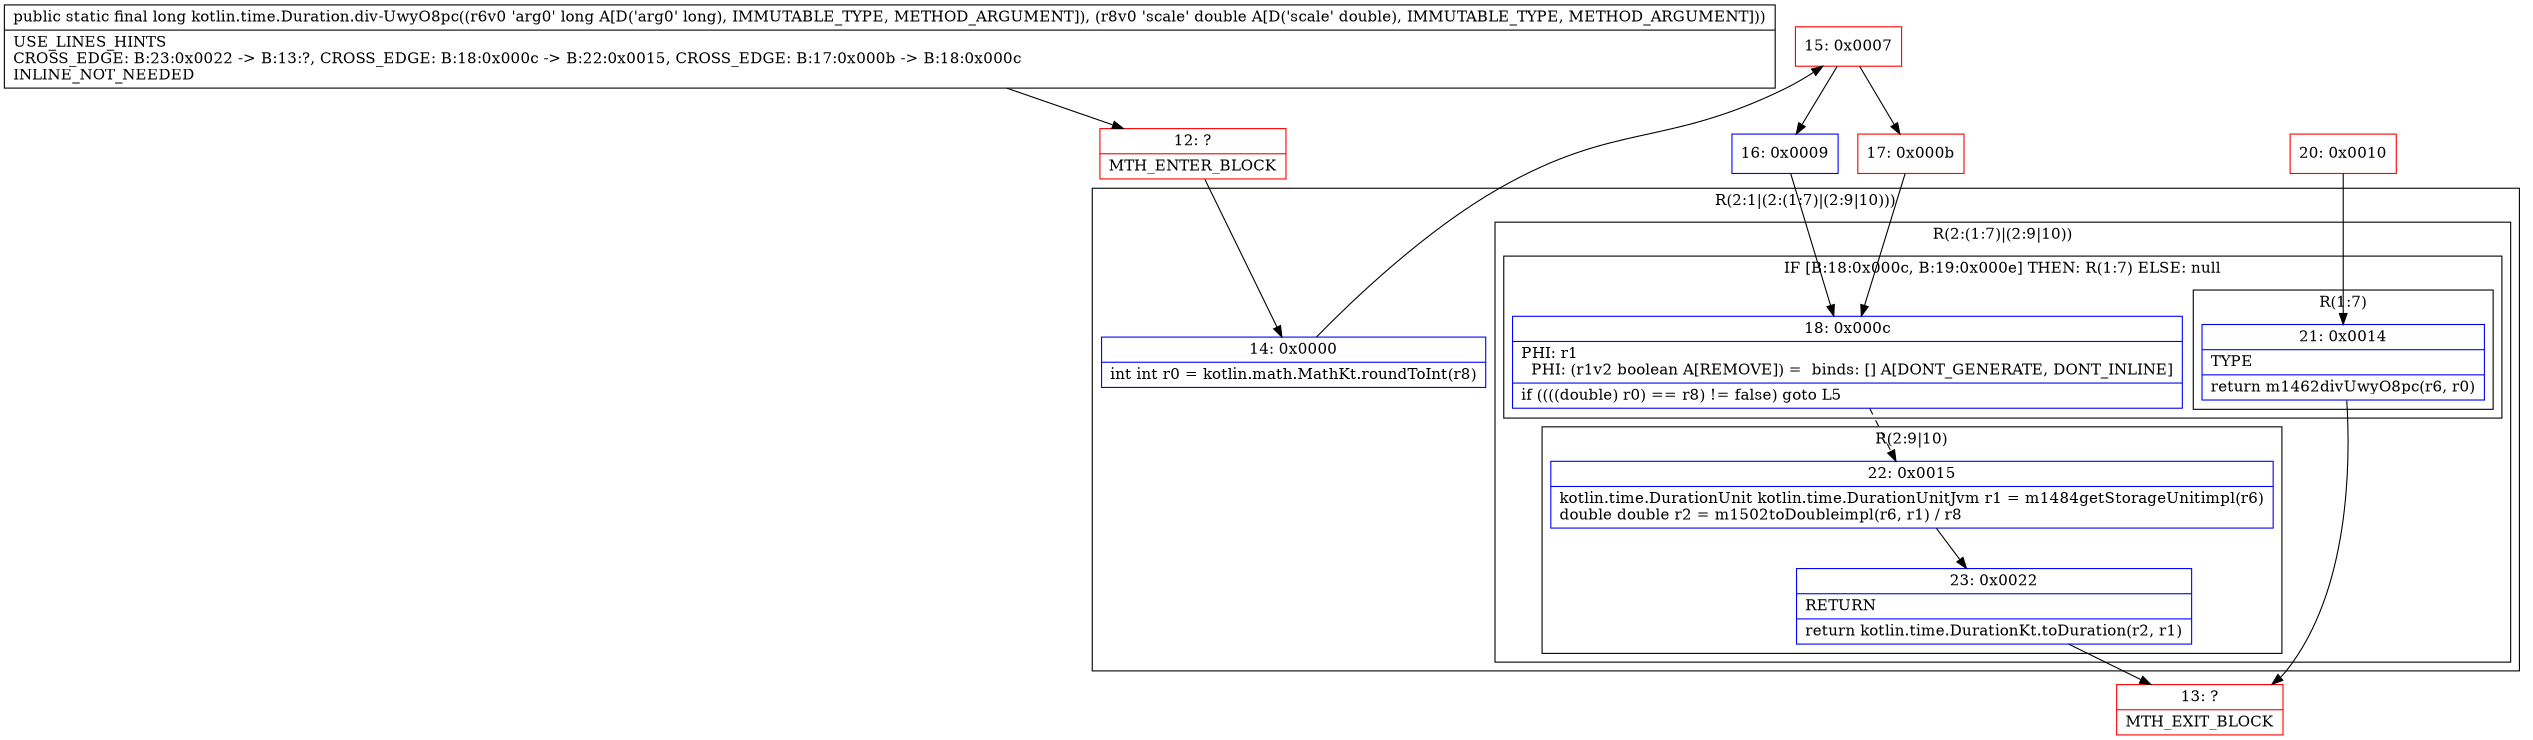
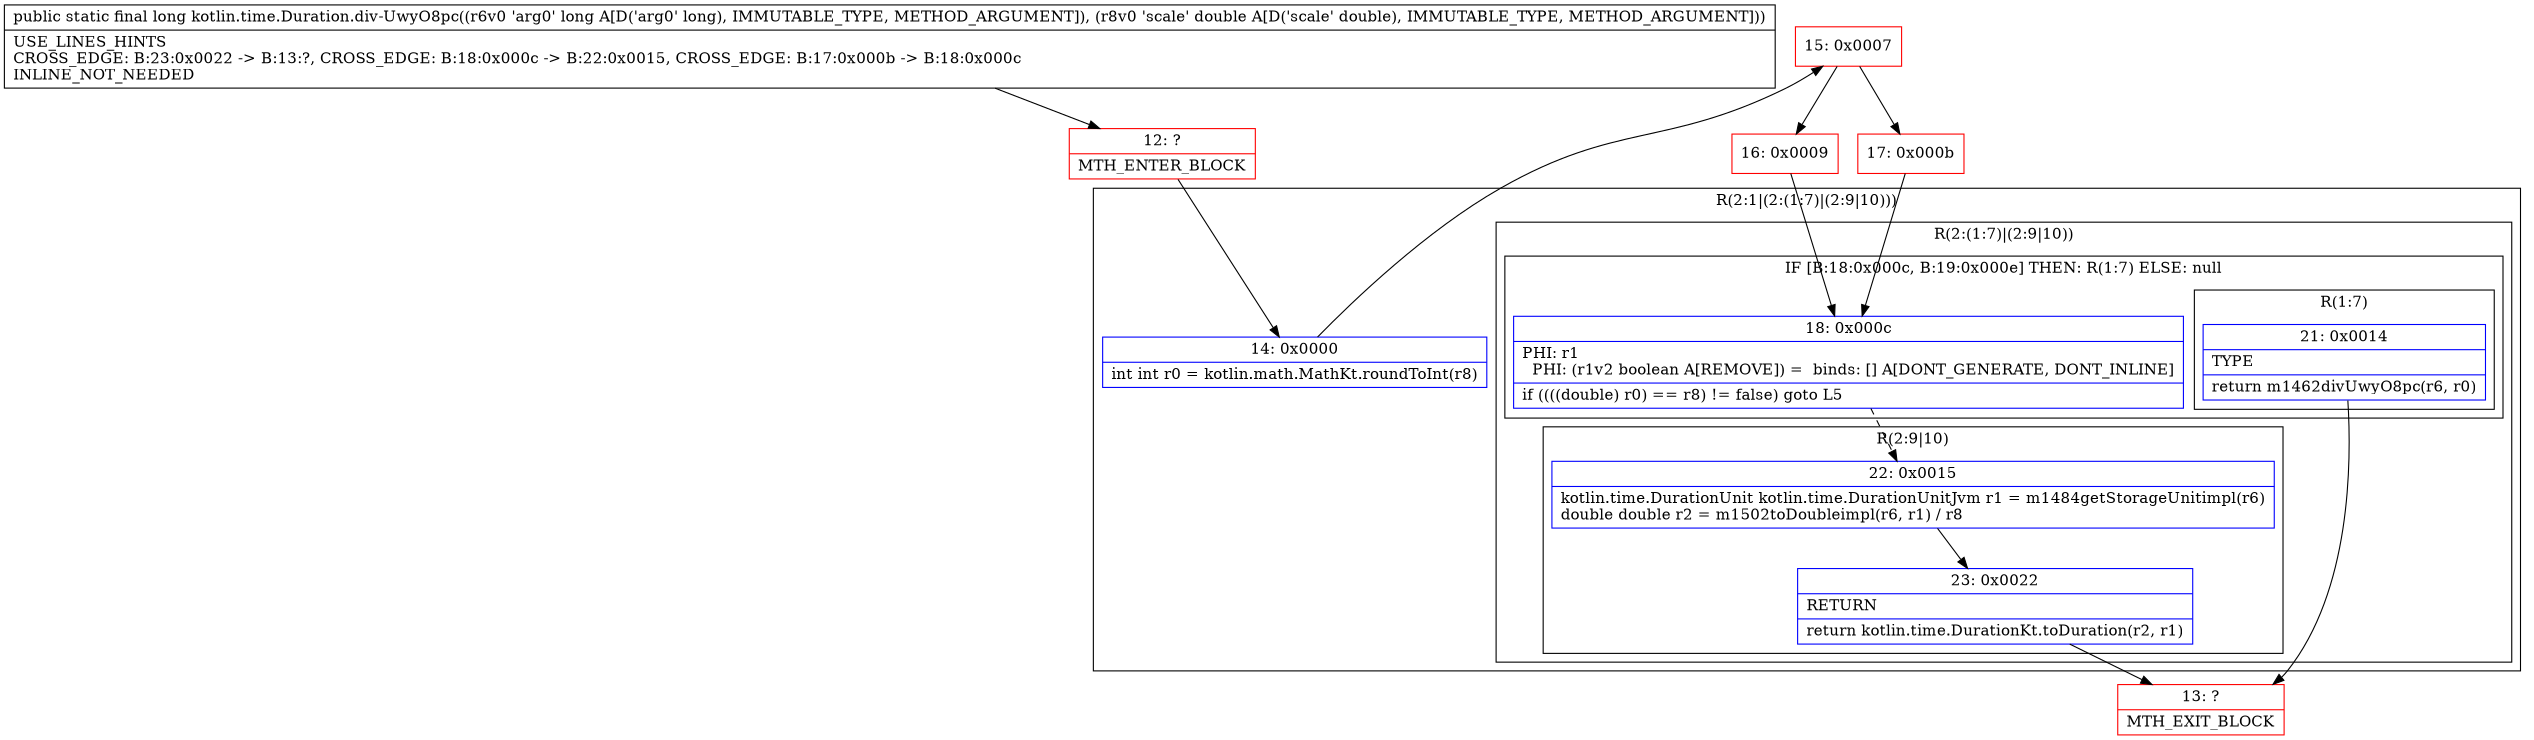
(1785, 154) -> (1785, 154)
(2343, 154) -> none
